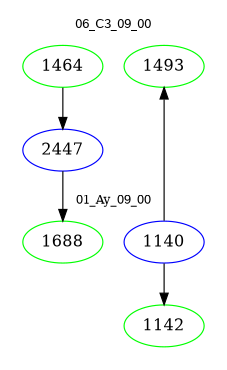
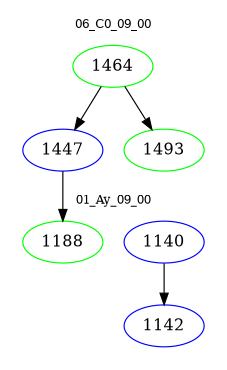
(113, 25) -> (113, 25)
(63, 150) -> (63, 150)
(164, 160) -> (135, 103)
(63, 242) -> (63, 242)
(164, 326) -> (164, 326)
